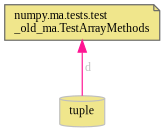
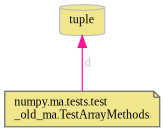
(82, 74) -> (82, 69)
